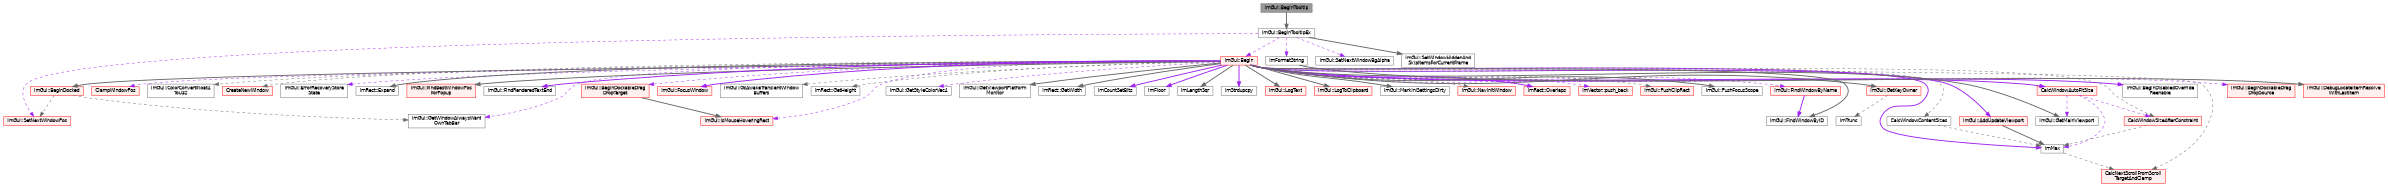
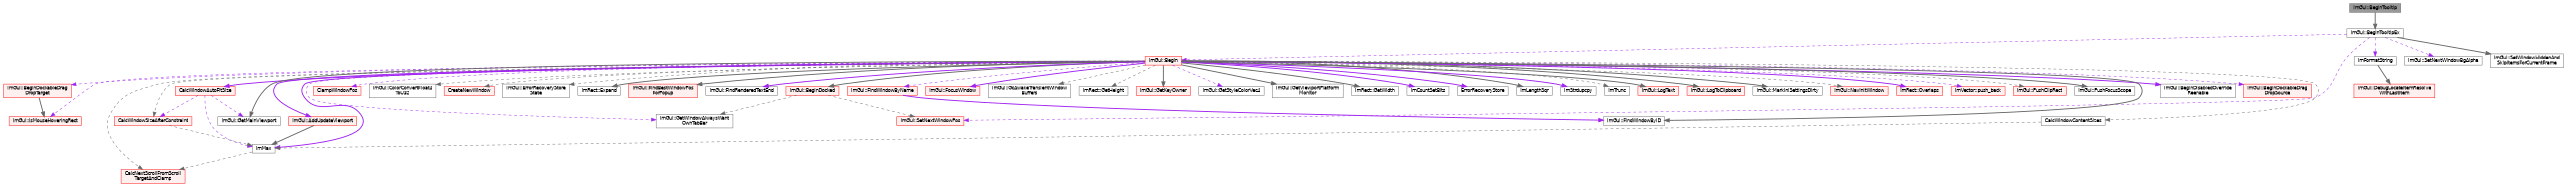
(786, 67) -> (859, 66)
(1157, 91) -> (1483, 91)
(1873, 105) -> (1393, 67)
